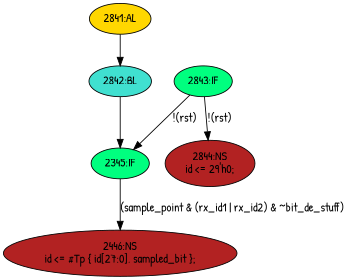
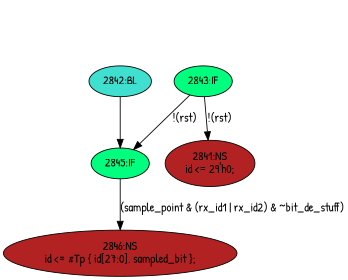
(120, 19) -> none
(120, 163) -> (120, 163)
(210, 163) -> (210, 163)
(120, 253) -> (120, 253)
